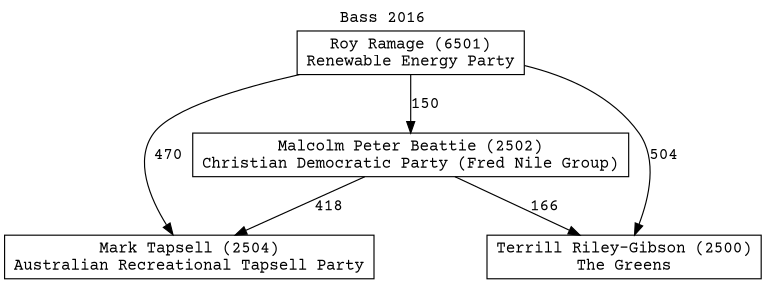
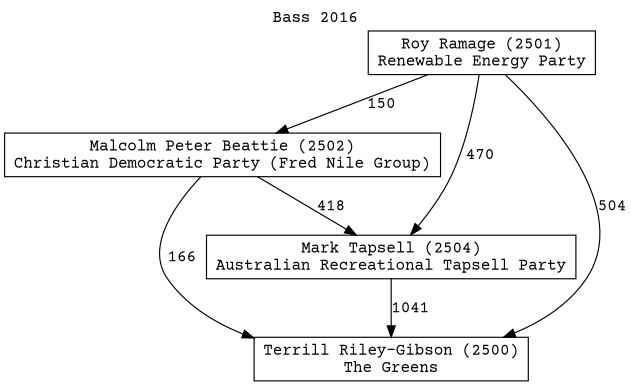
(411, 53) -> (482, 53)
none -> (391, 302)
